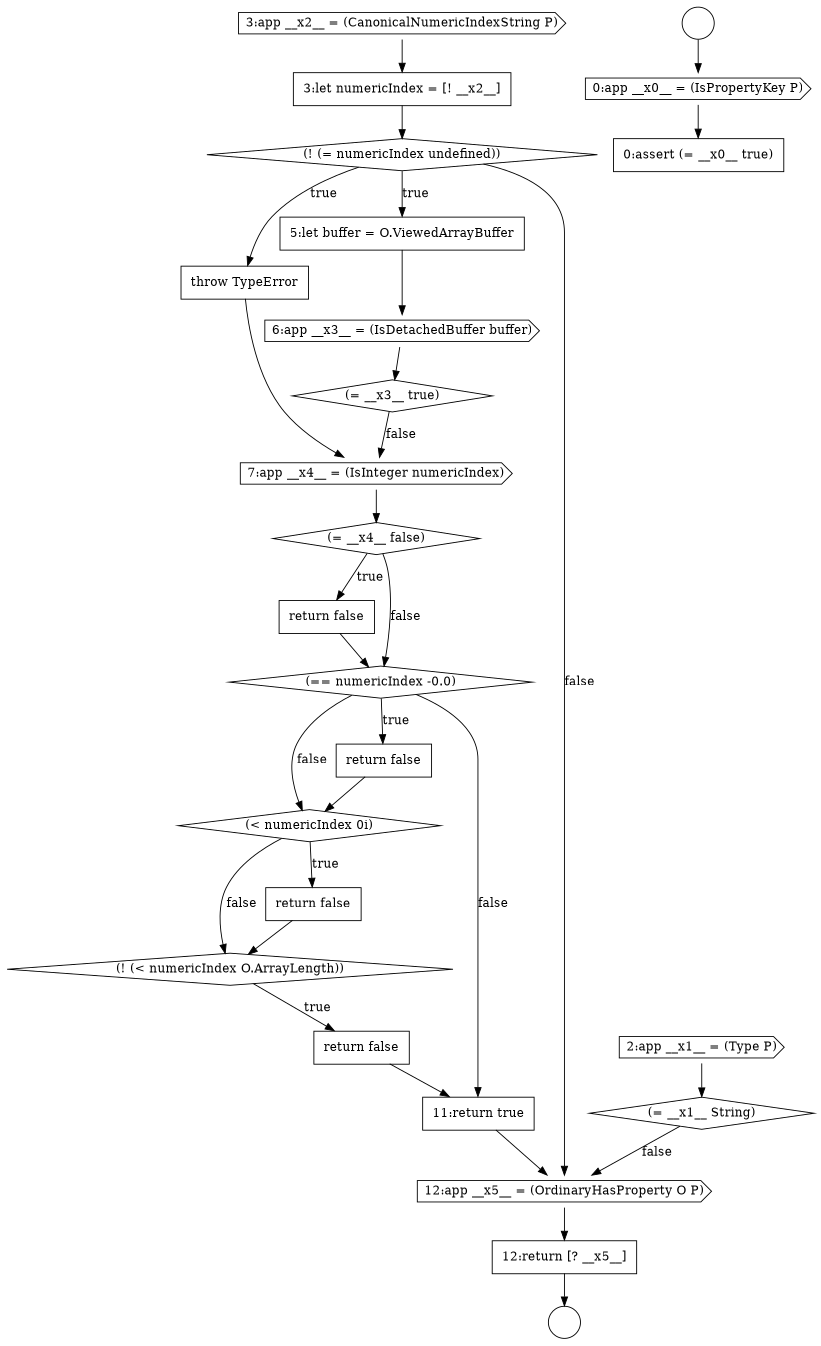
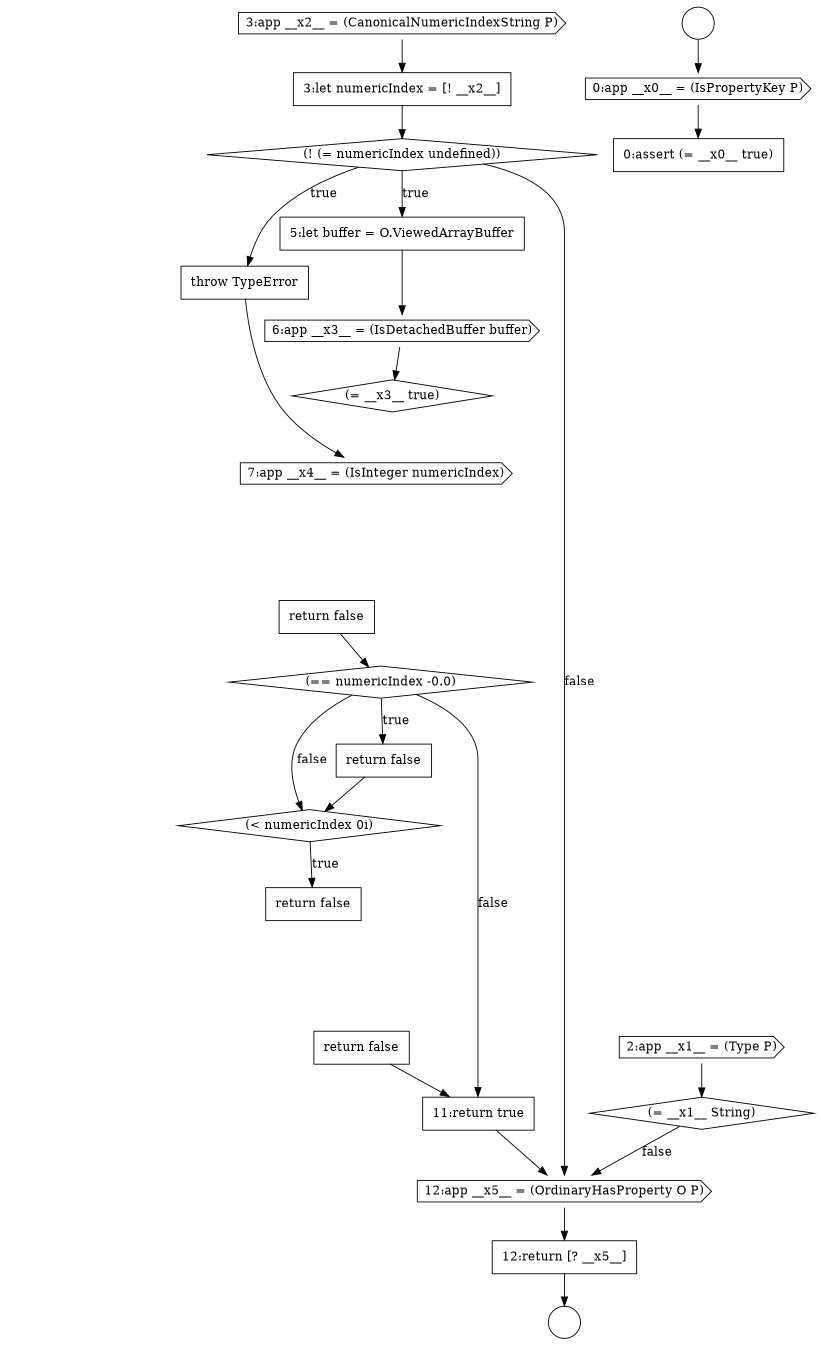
(385, 430) -> none
(376, 539) -> none
(230, 969) -> none
